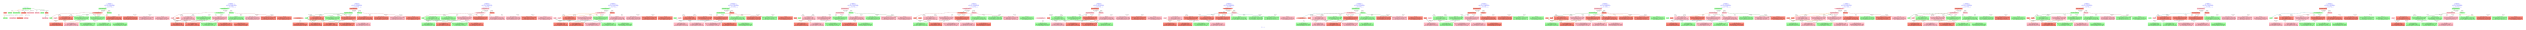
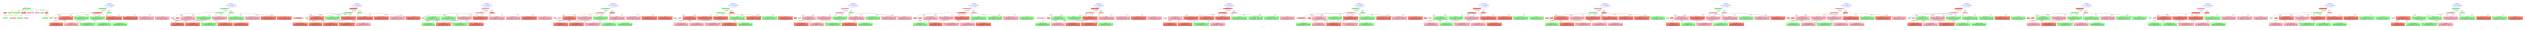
(20, 18) -> (20, 18)
(45, 18) -> (45, 18)
